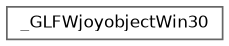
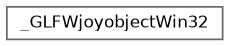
(115, 23) -> (115, 23)
